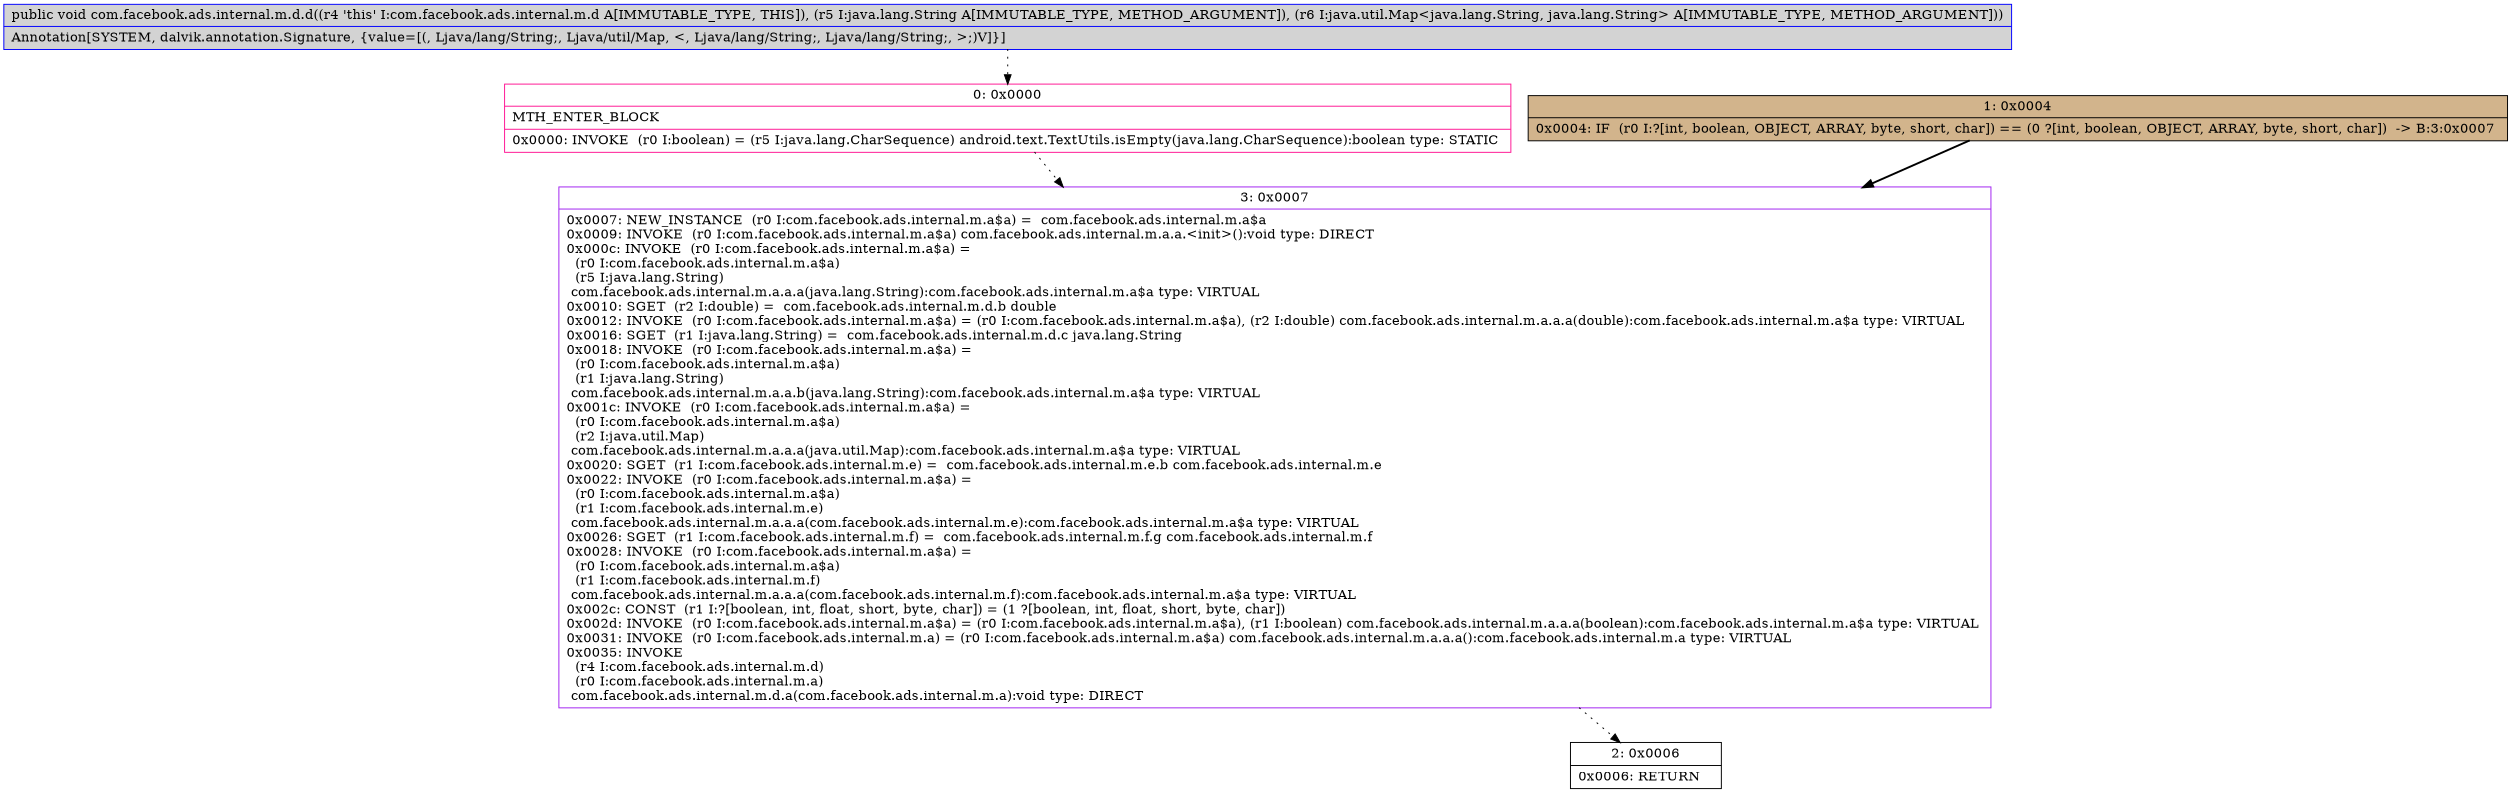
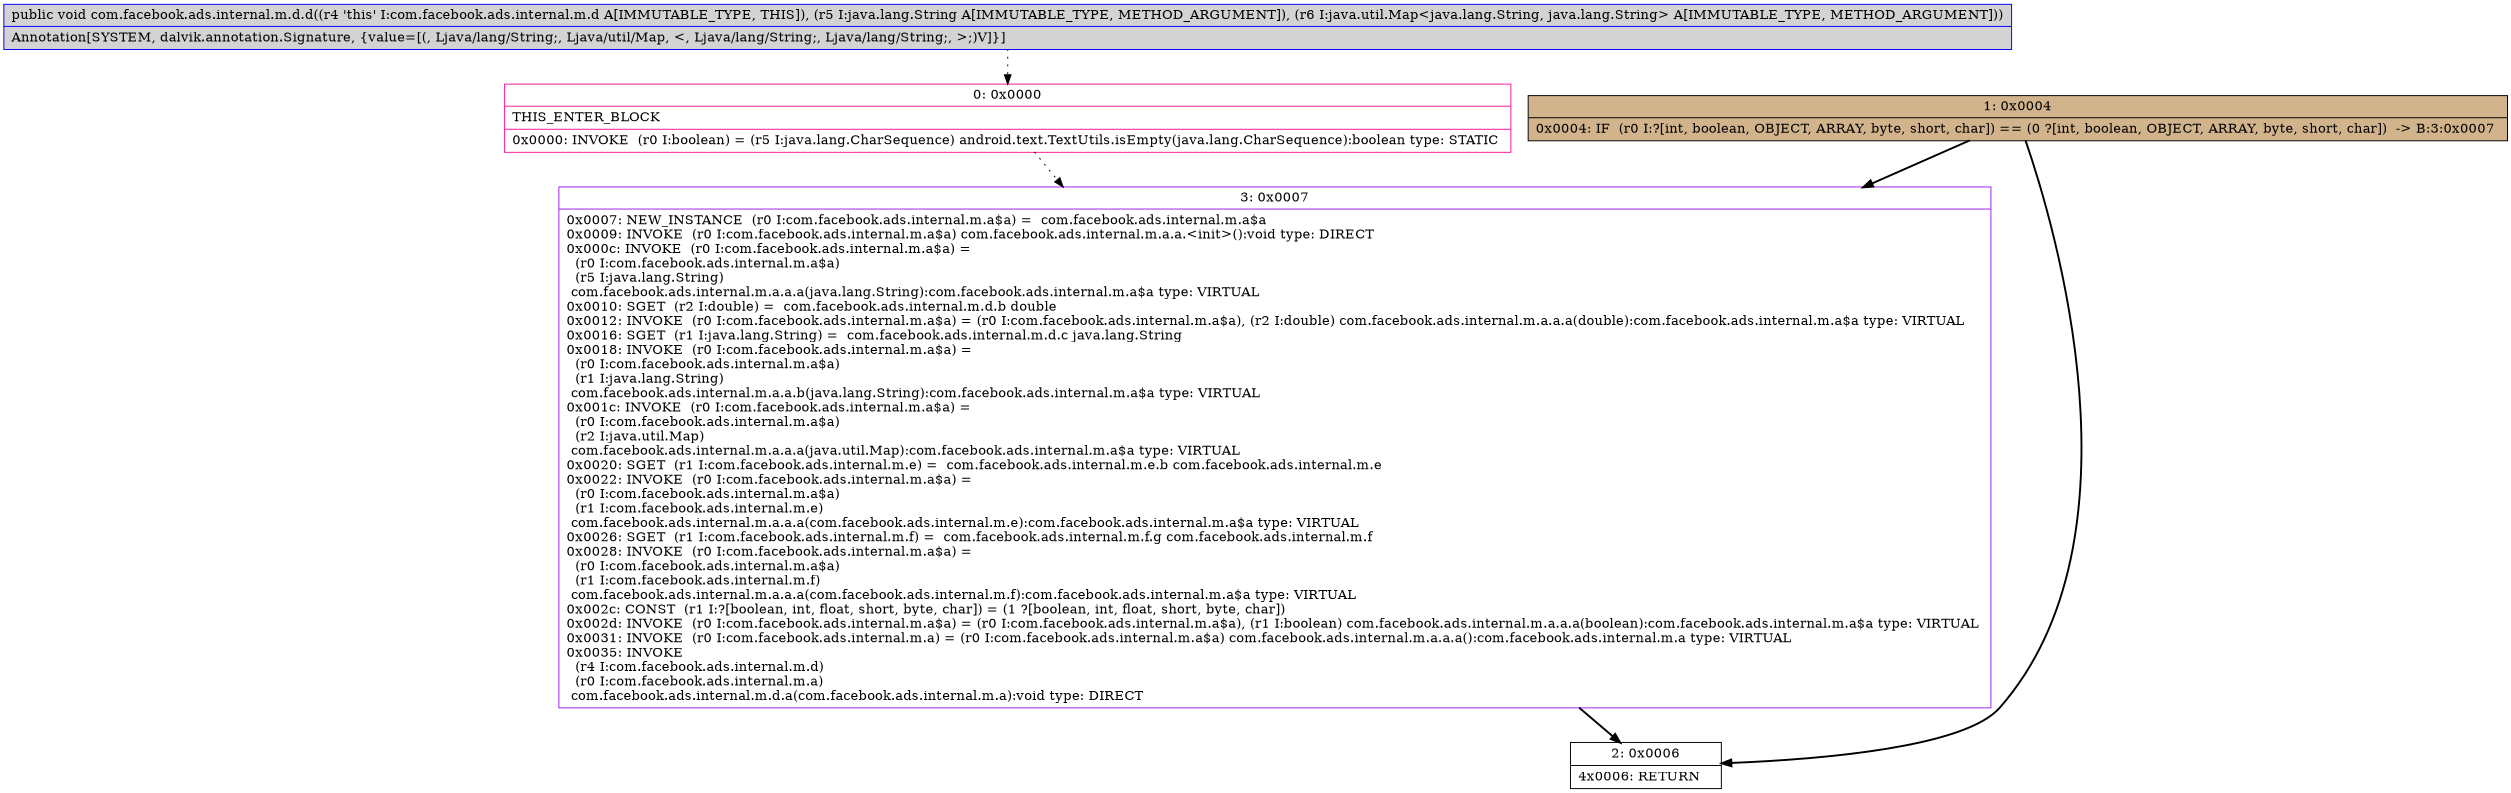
(586, 117) -> (586, 117)
none -> (2068, 568)
(1596, 722) -> (1596, 722)
(1646, 777) -> (1646, 777)
